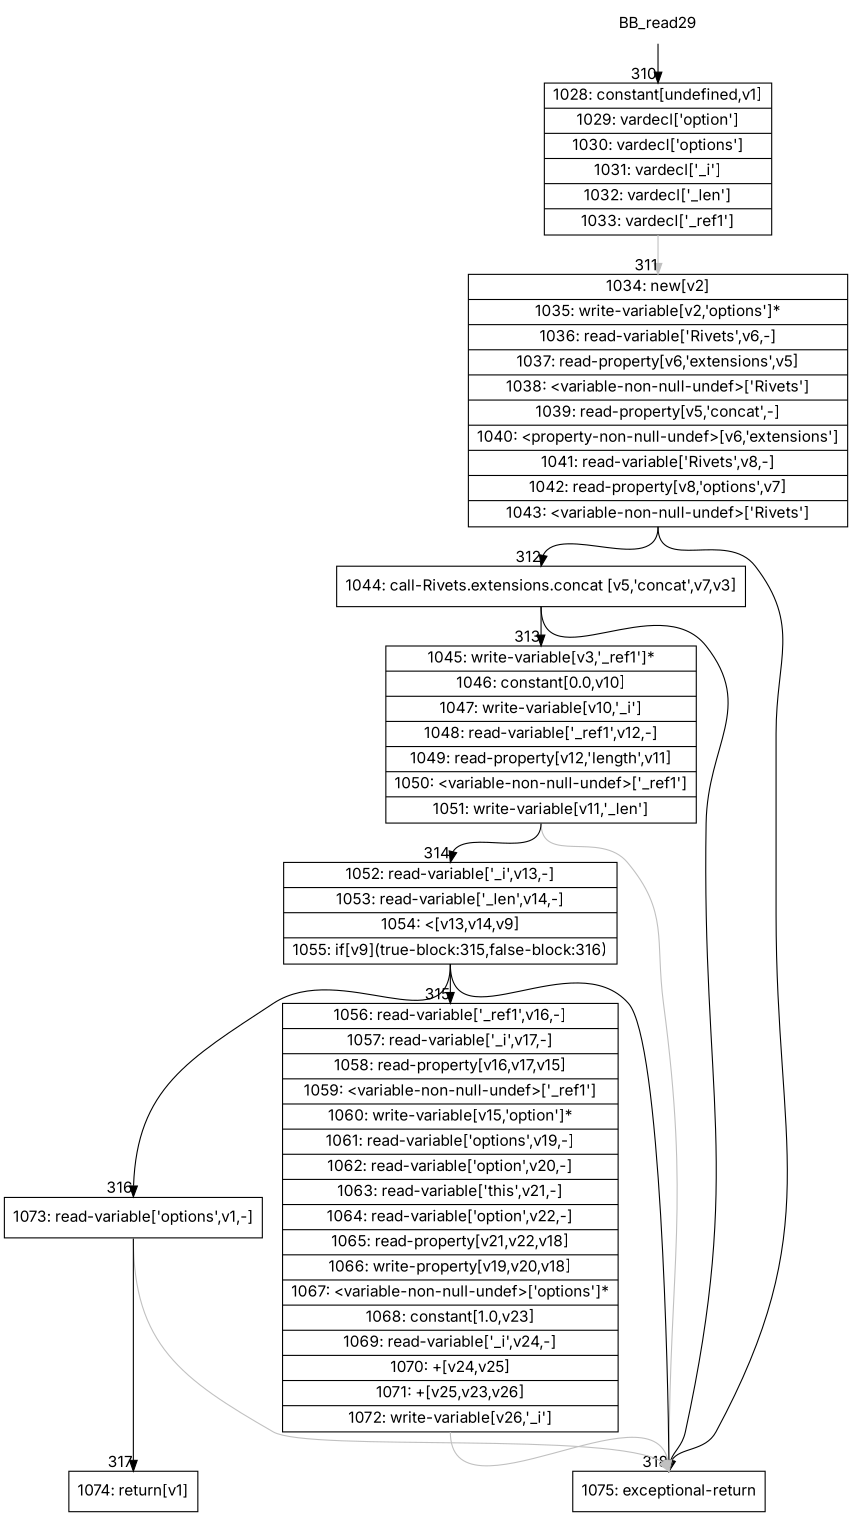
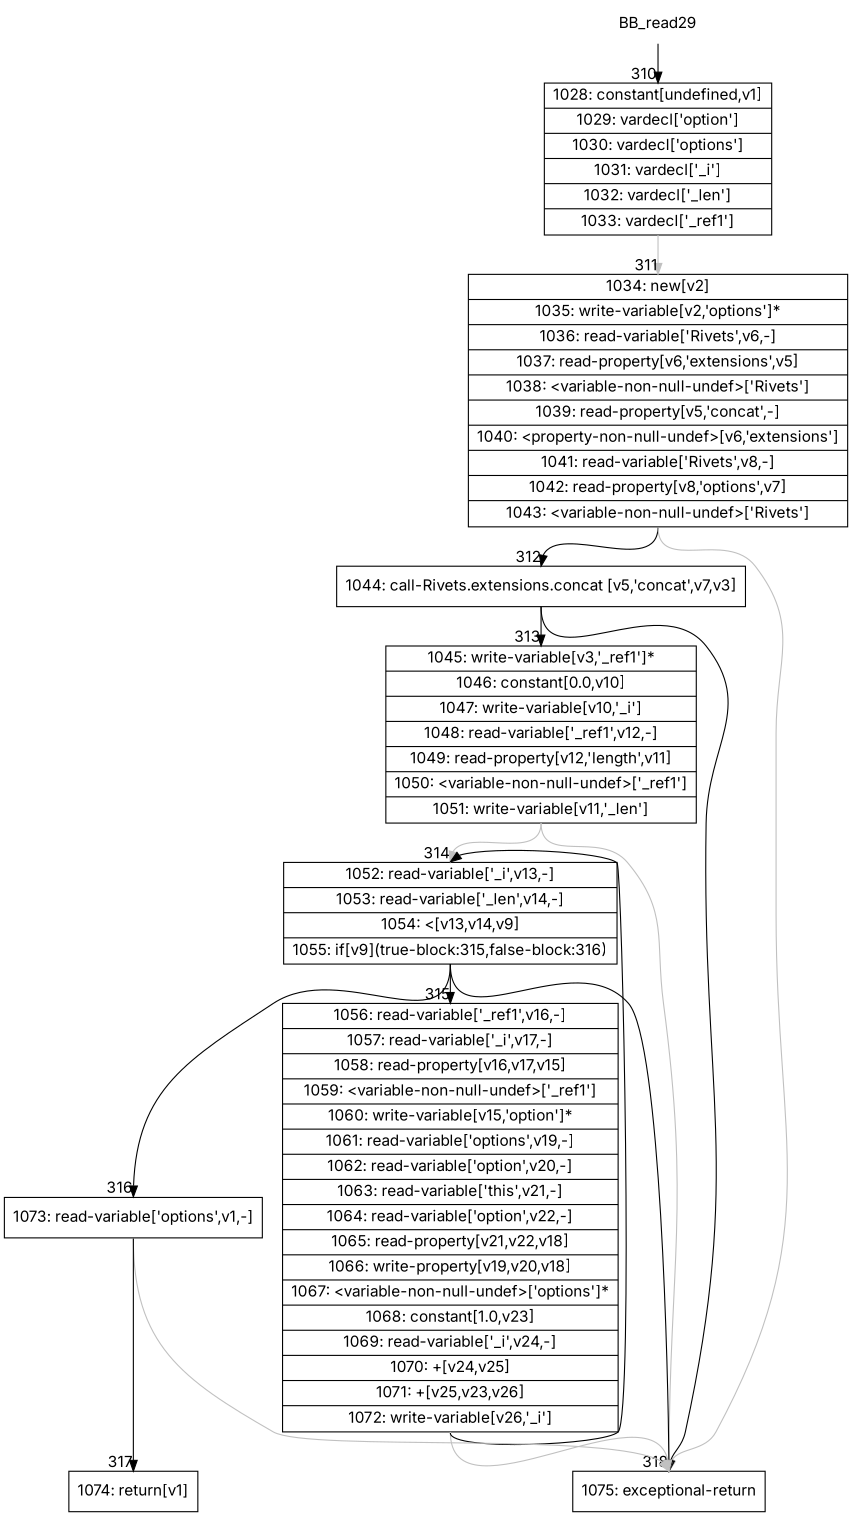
(501, 843) -> (501, 843)
(777, 971) -> (777, 971)
none -> (626, 1154)
